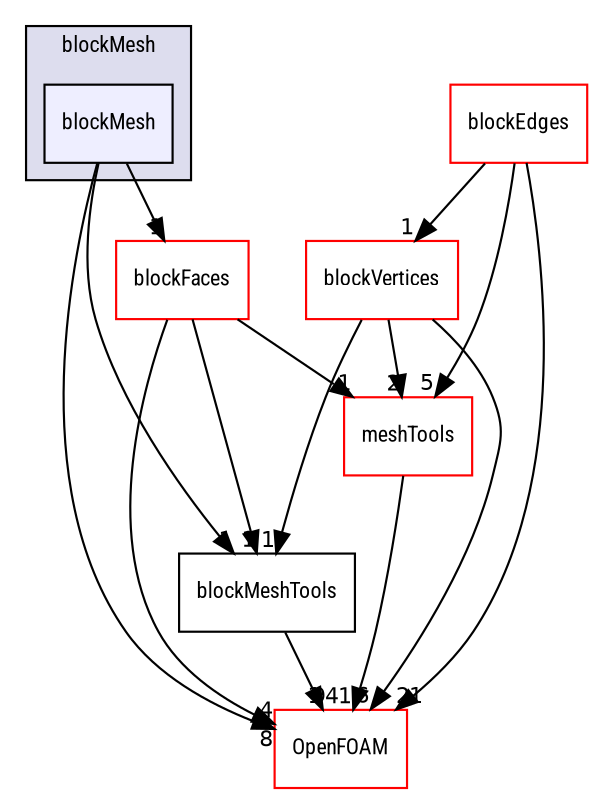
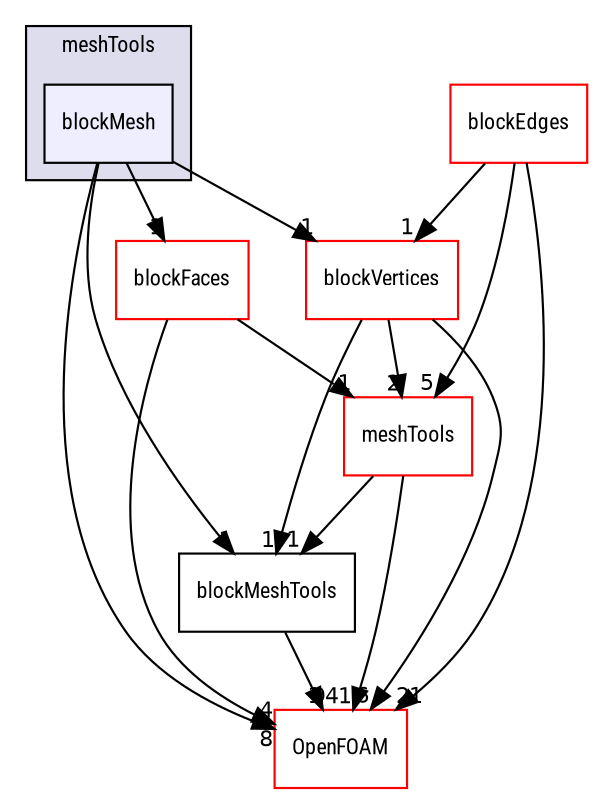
(109, 47) -> (109, 47)
none -> (235, 196)
(222, 426) -> (345, 507)
